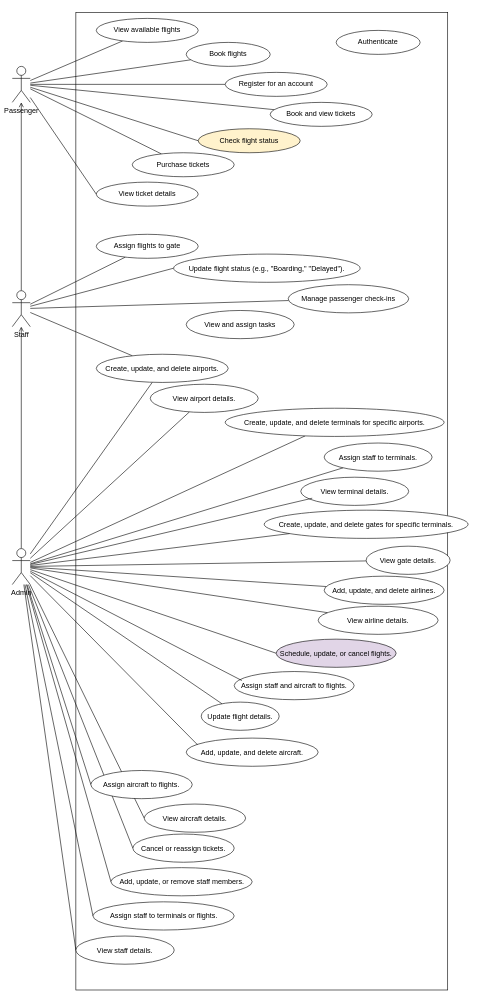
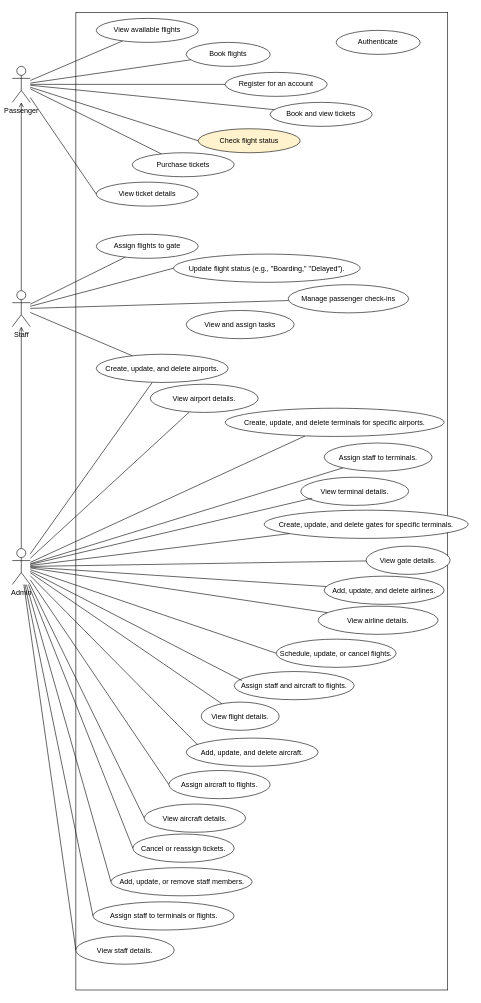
(336, 653) -> (336, 653)
(240, 717) -> (240, 717)
(142, 785) -> (220, 785)
